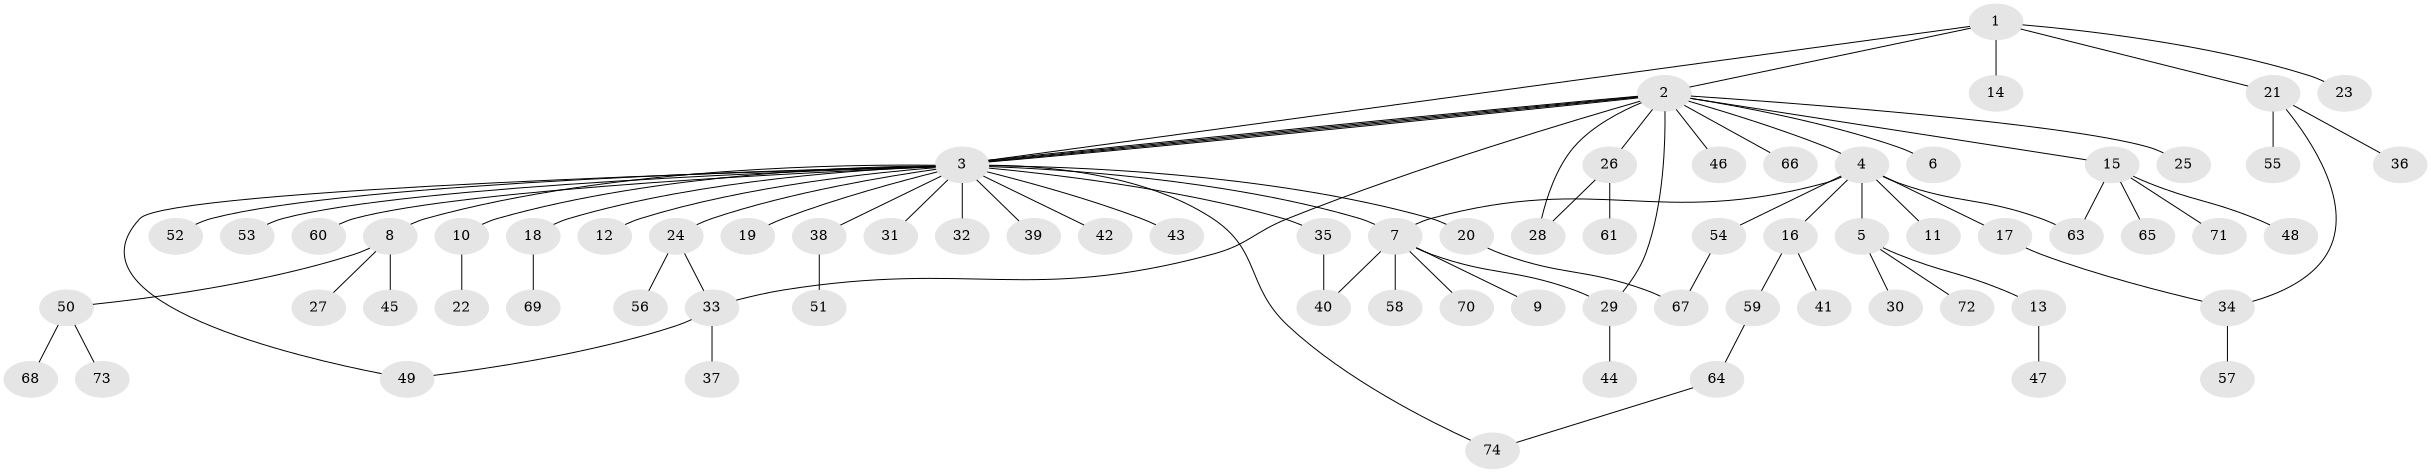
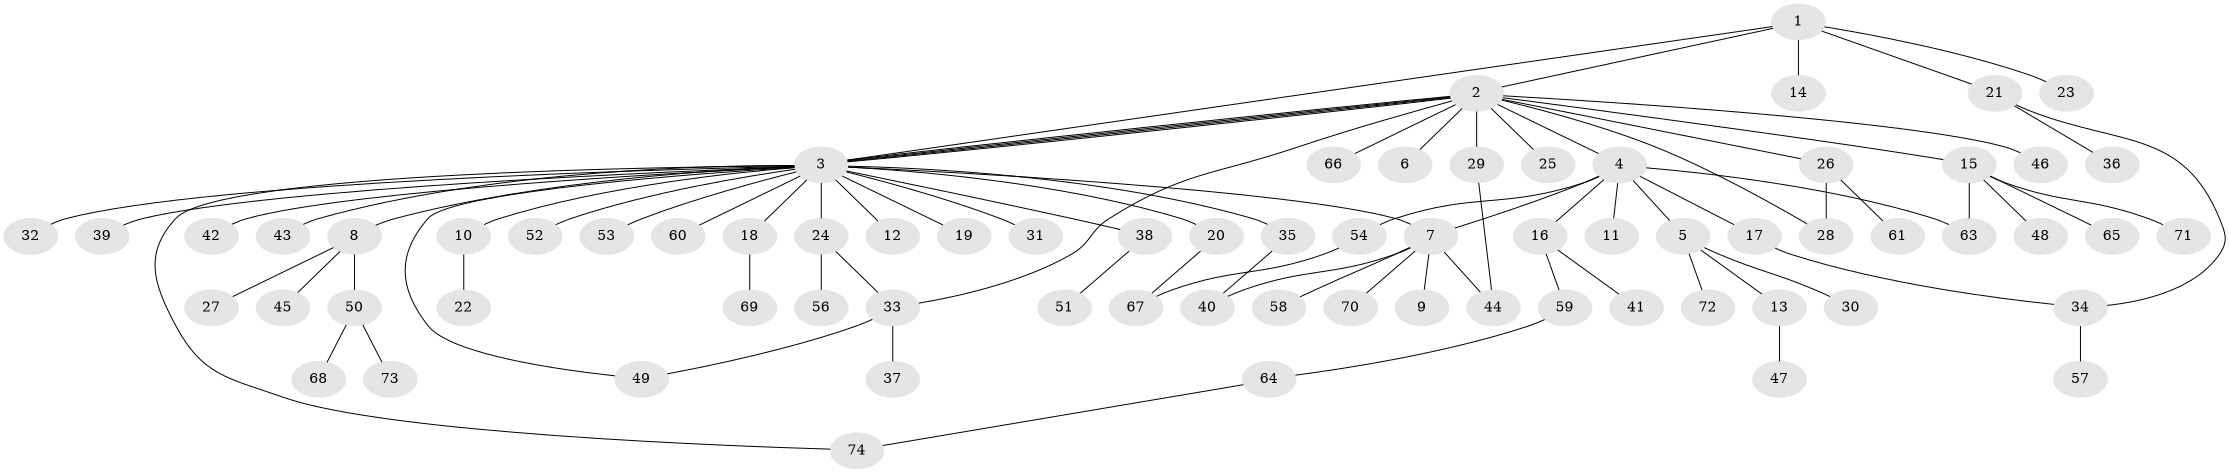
(2273, 165) -> none
(1502, 272) -> (1462, 272)
